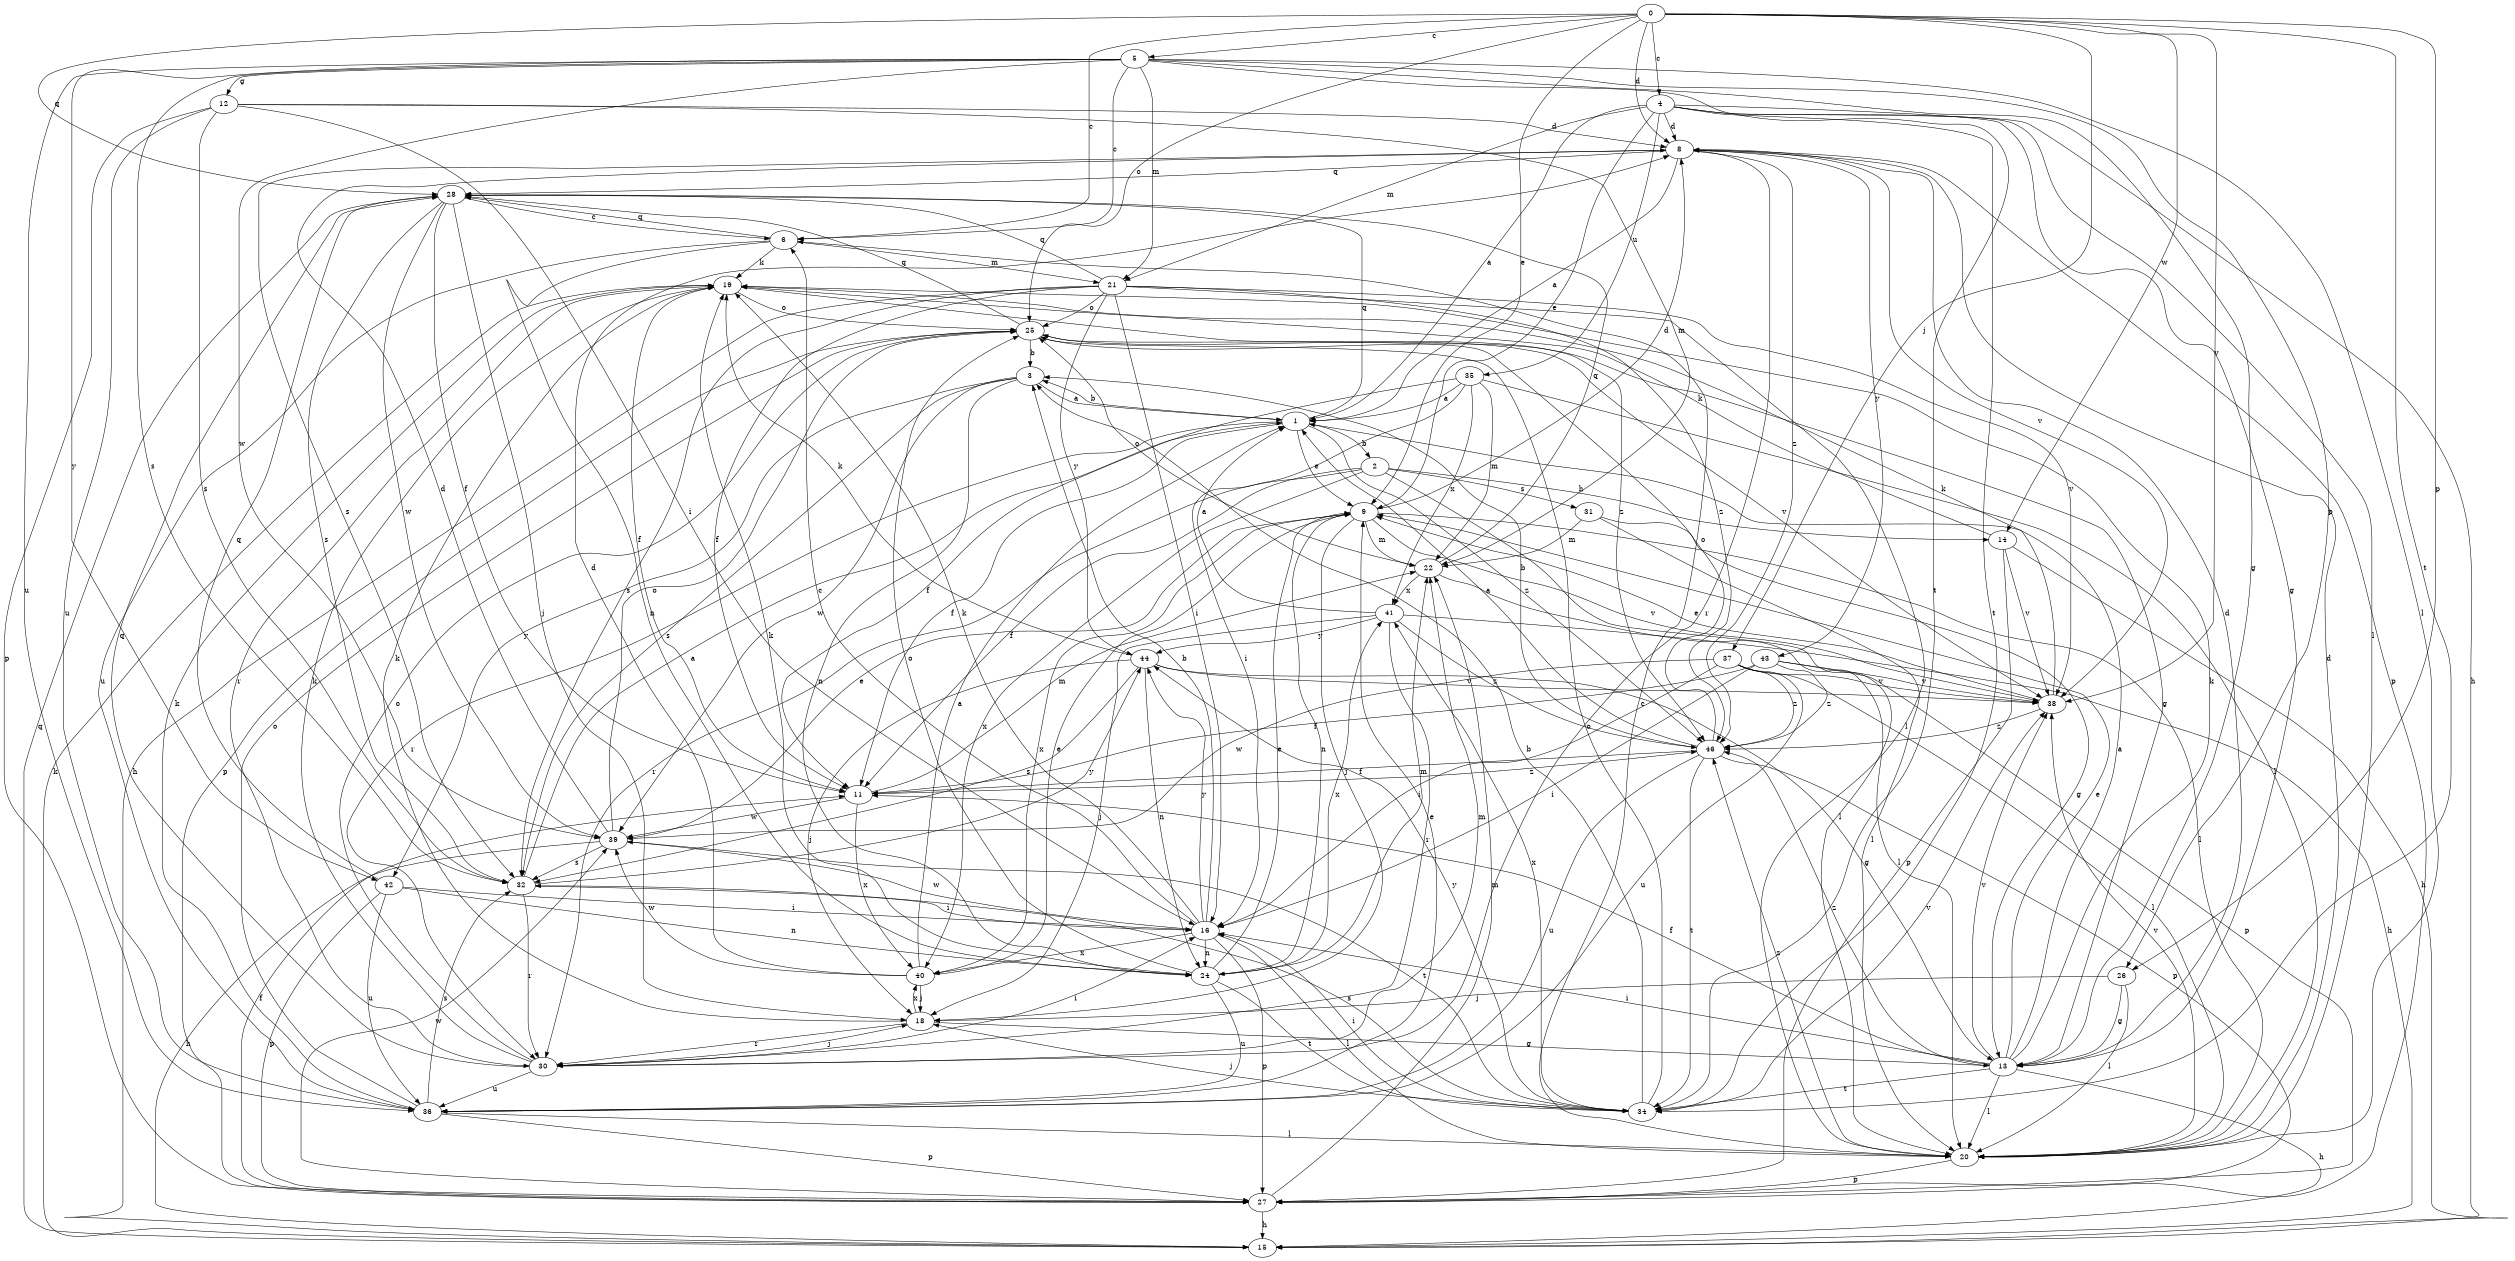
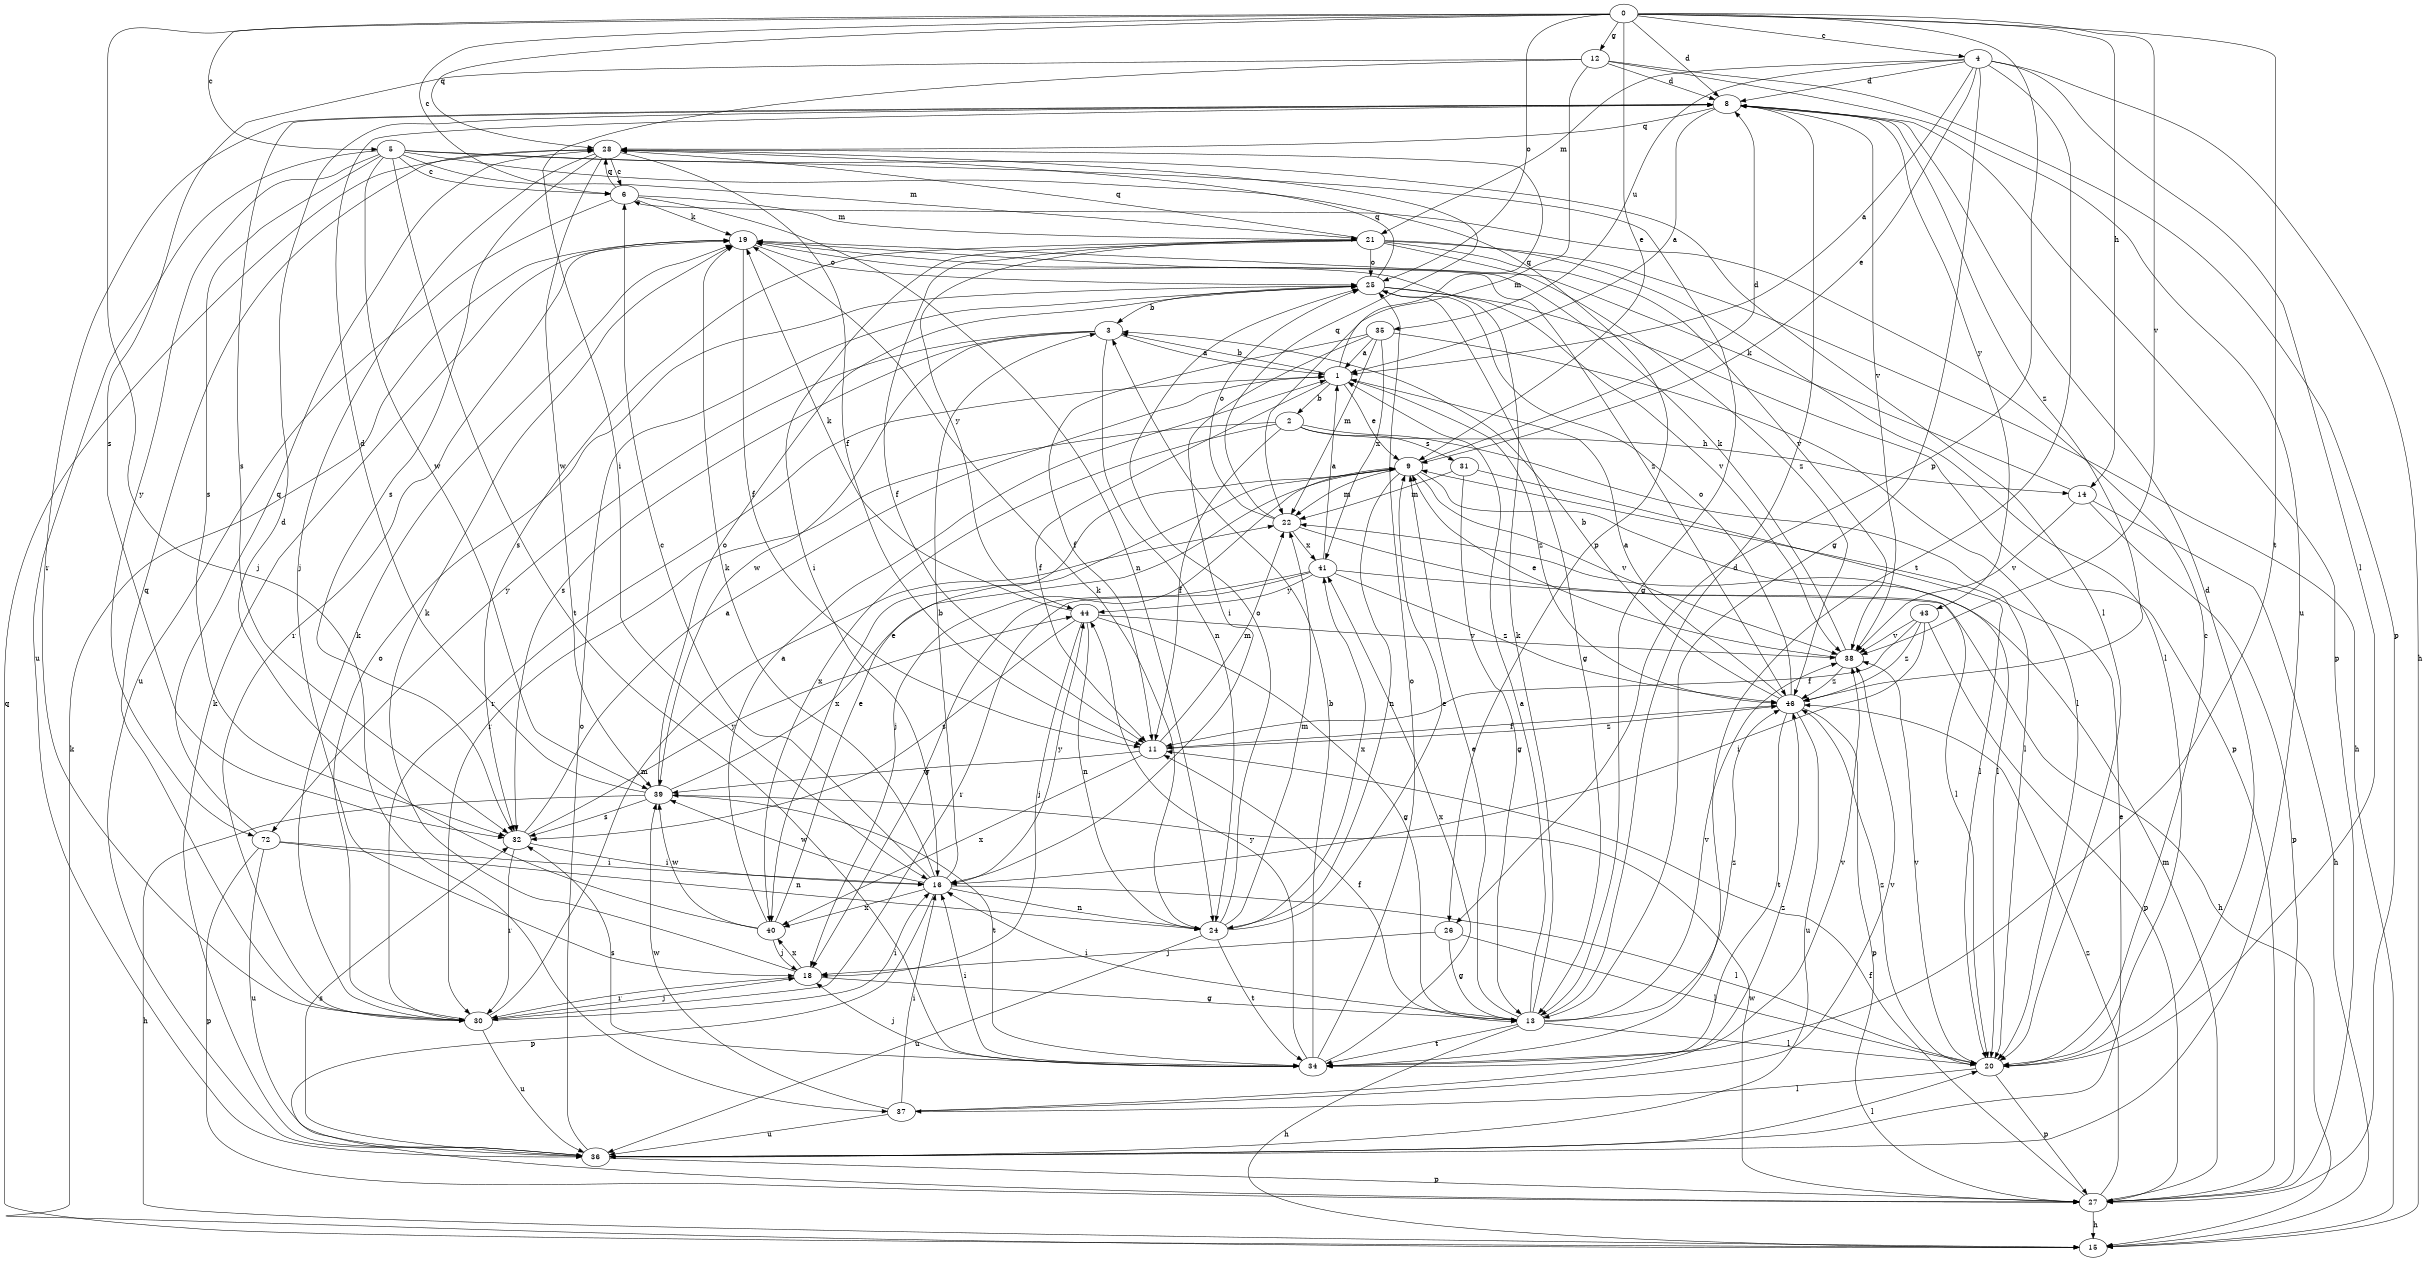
(672, 64) -> (1610, 34)
(2165, 263) -> (2117, 240)
(389, 885) -> (266, 840)
none -> (2061, 897)
(2142, 904) -> (1449, 1103)
